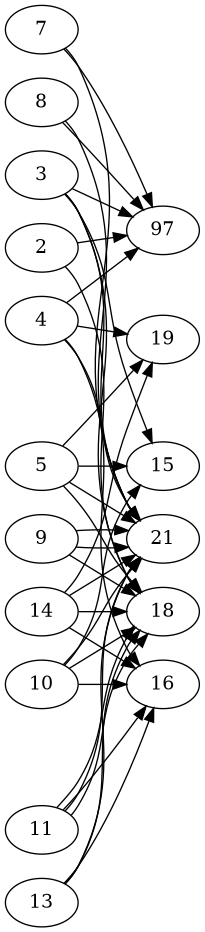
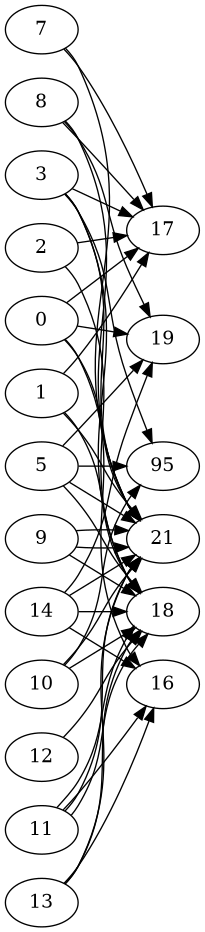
(163, 230) -> (163, 230)
none -> (118, 245)
(42, 321) -> (42, 321)
none -> (42, 393)
(163, 466) -> (163, 466)
(92, 684) -> none
none -> (42, 757)
